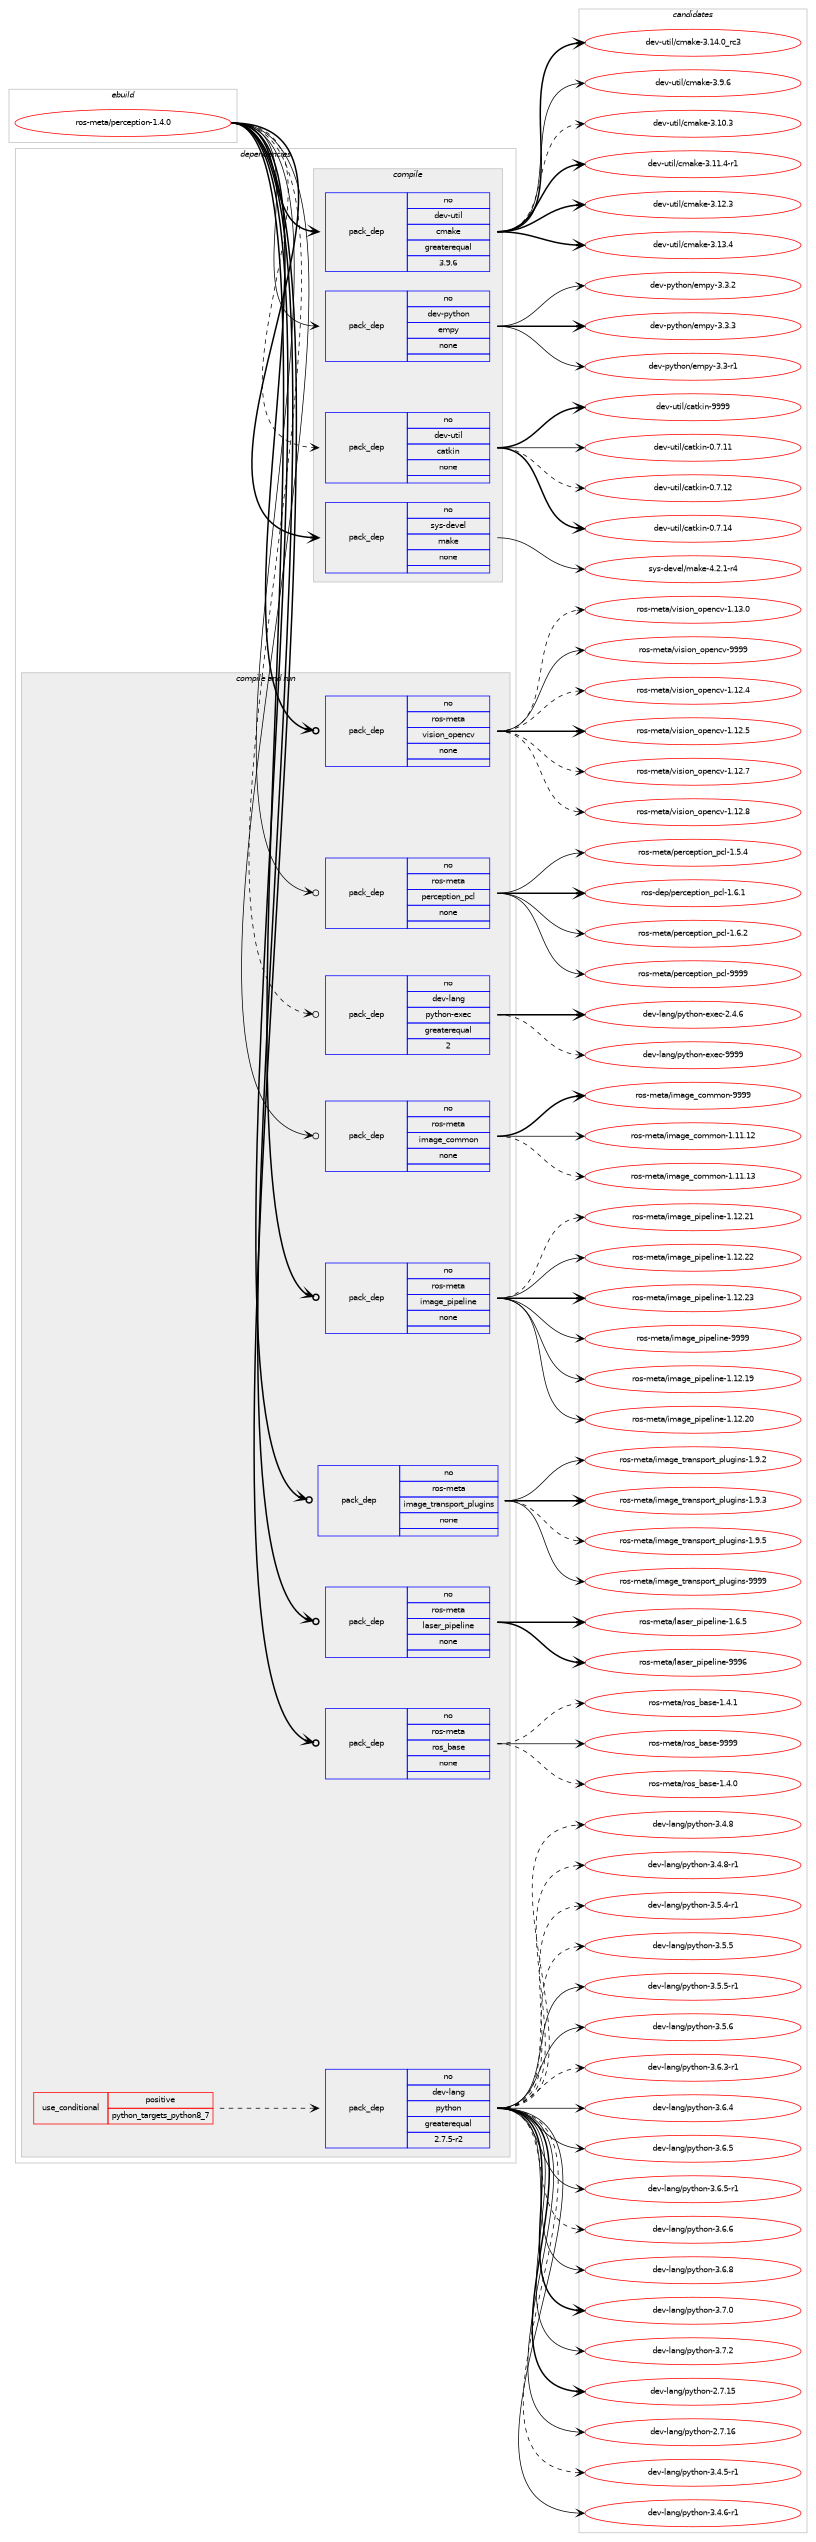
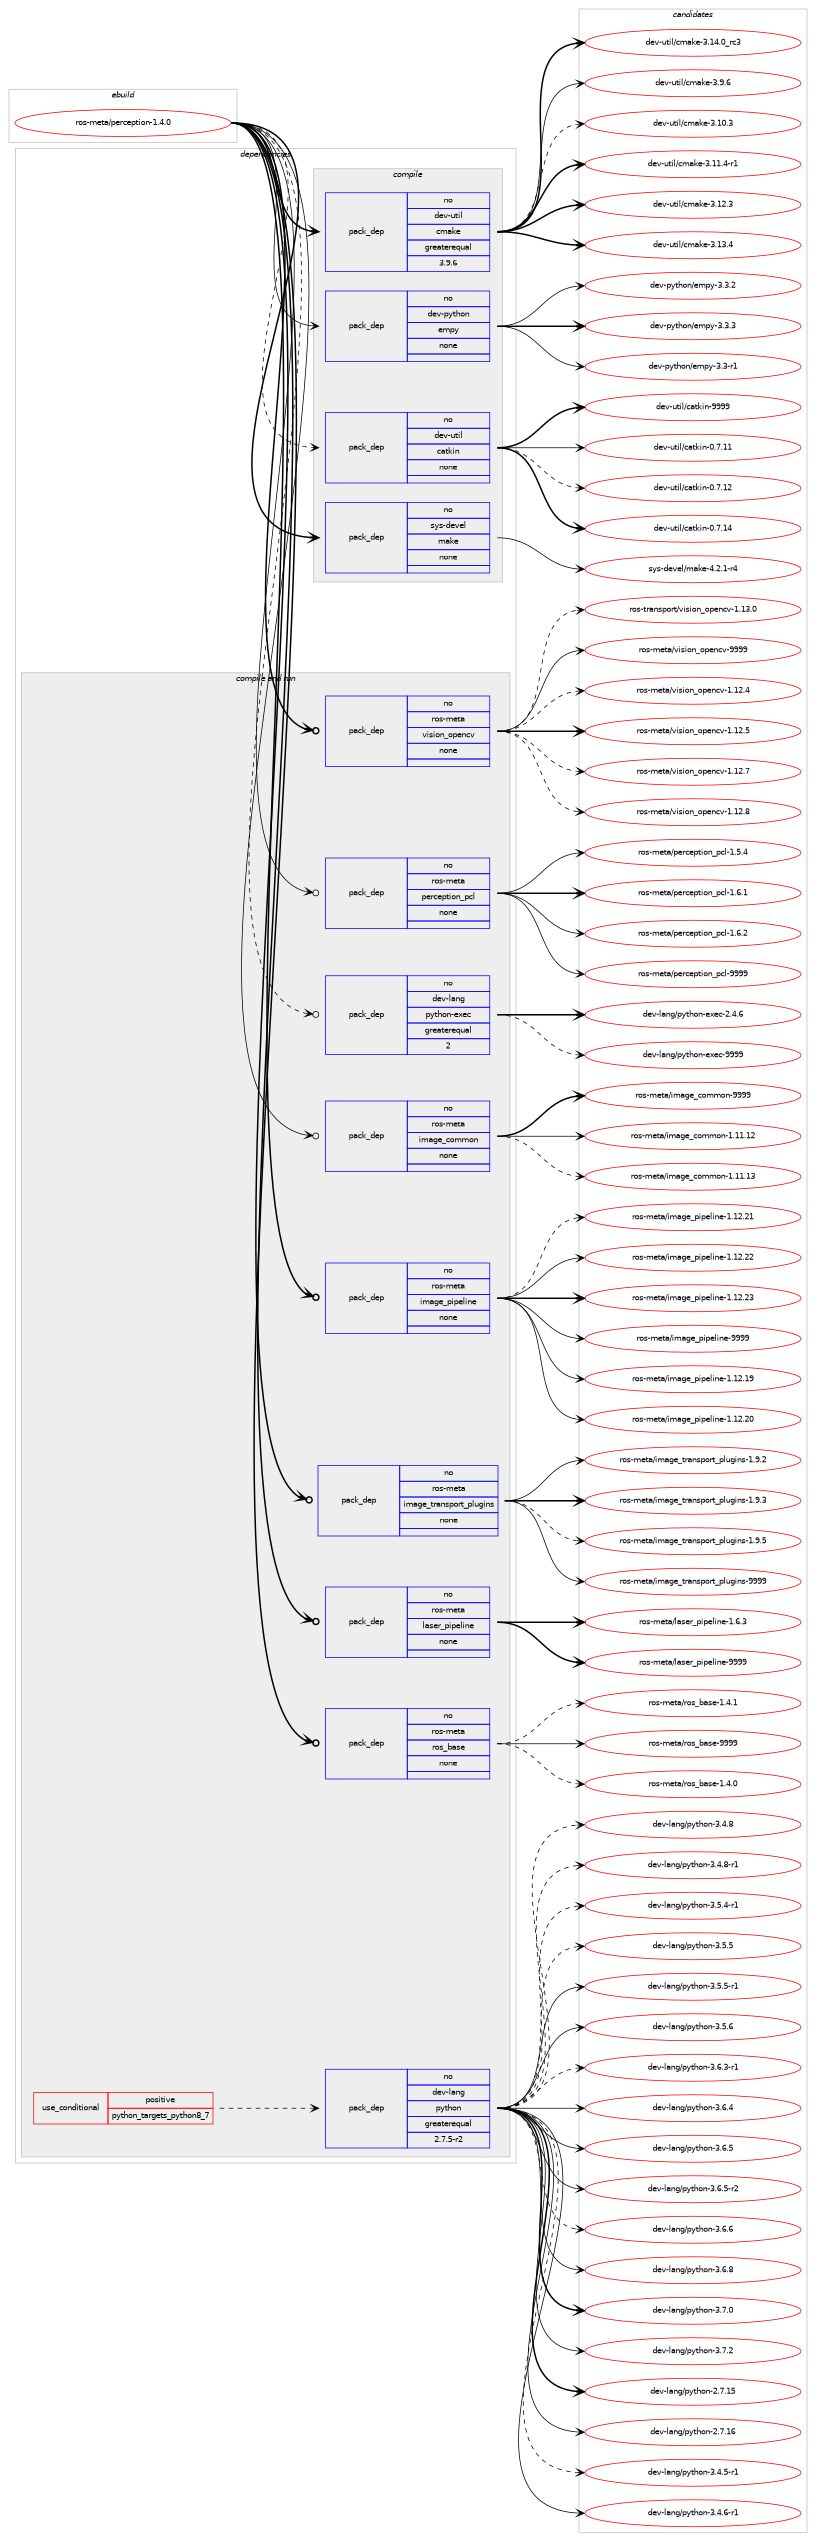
(693, 610) -> (693, 610)
(693, 893) -> (693, 893)
(693, 1622) -> (693, 1622)
(693, 1663) -> (693, 1663)
(693, 2189) -> (693, 2189)
